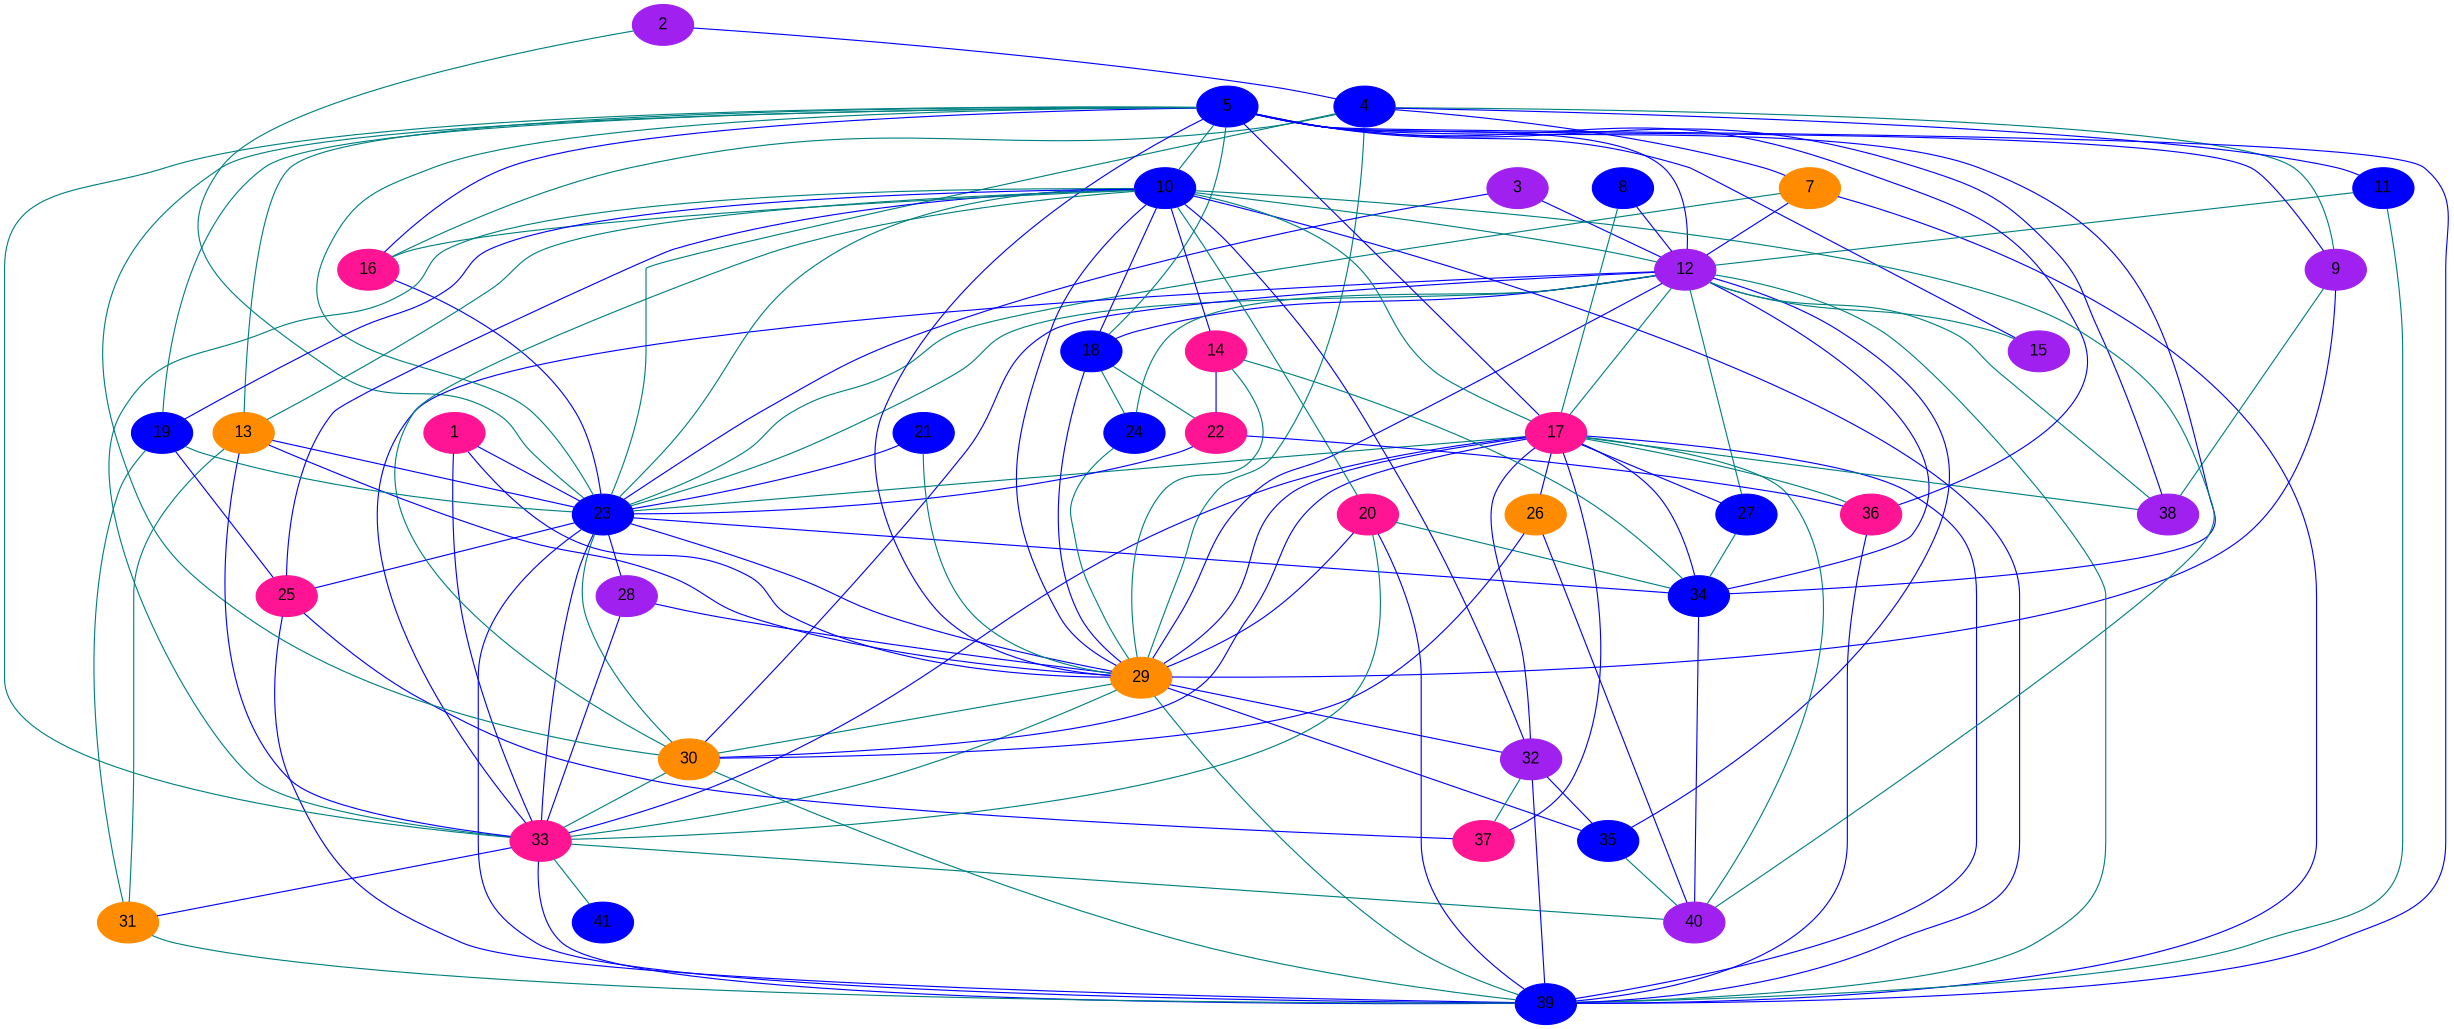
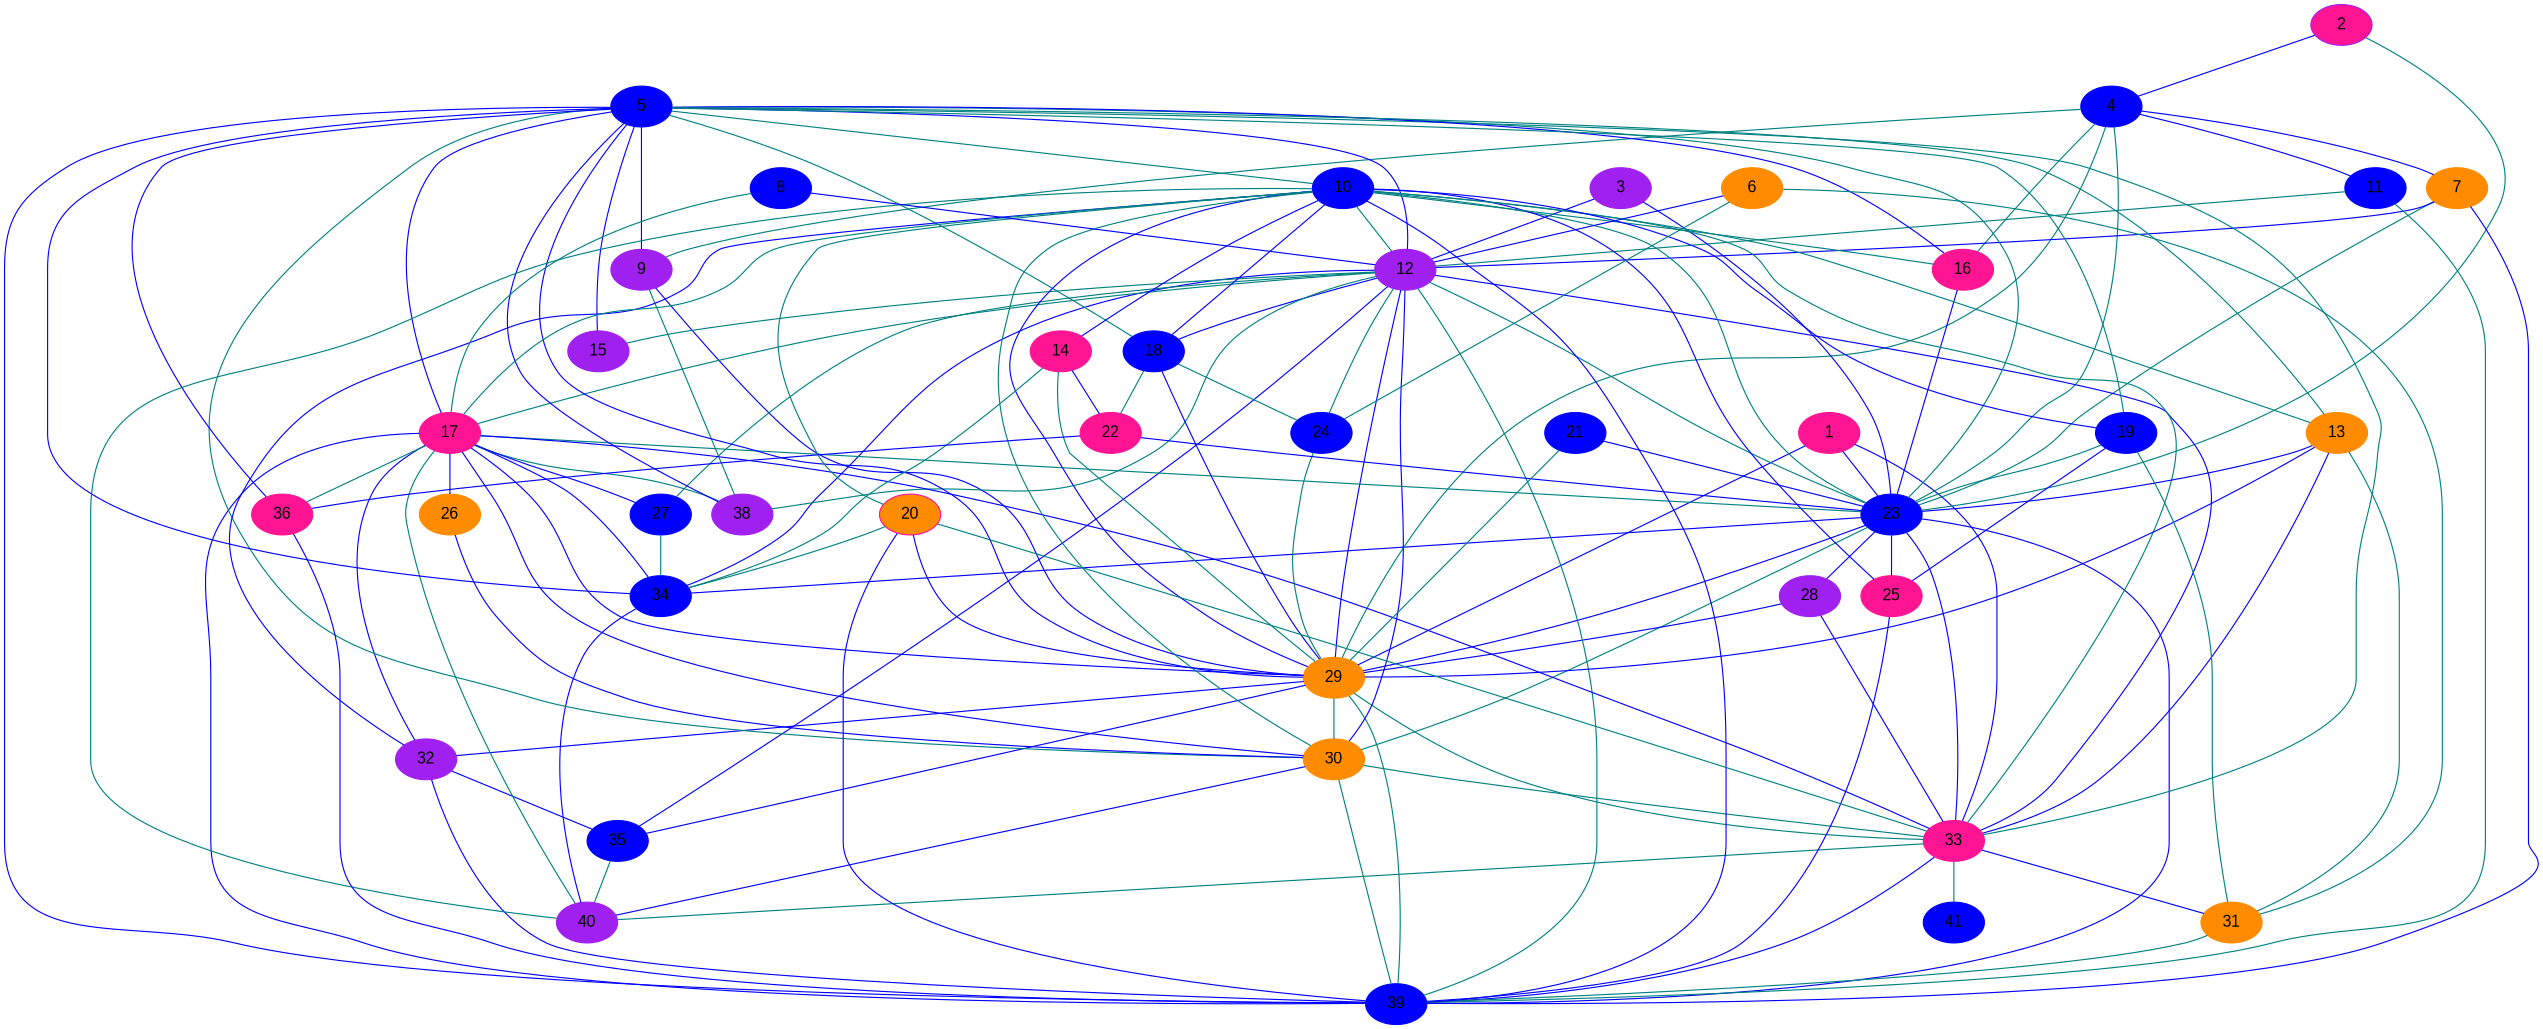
(663, 25) -> (2341, 25)
none -> (1752, 188)
(1368, 515) -> (910, 515)
(1615, 719) -> (960, 841)
(1484, 841) -> none
